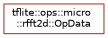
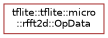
(54, 19) -> (54, 19)
